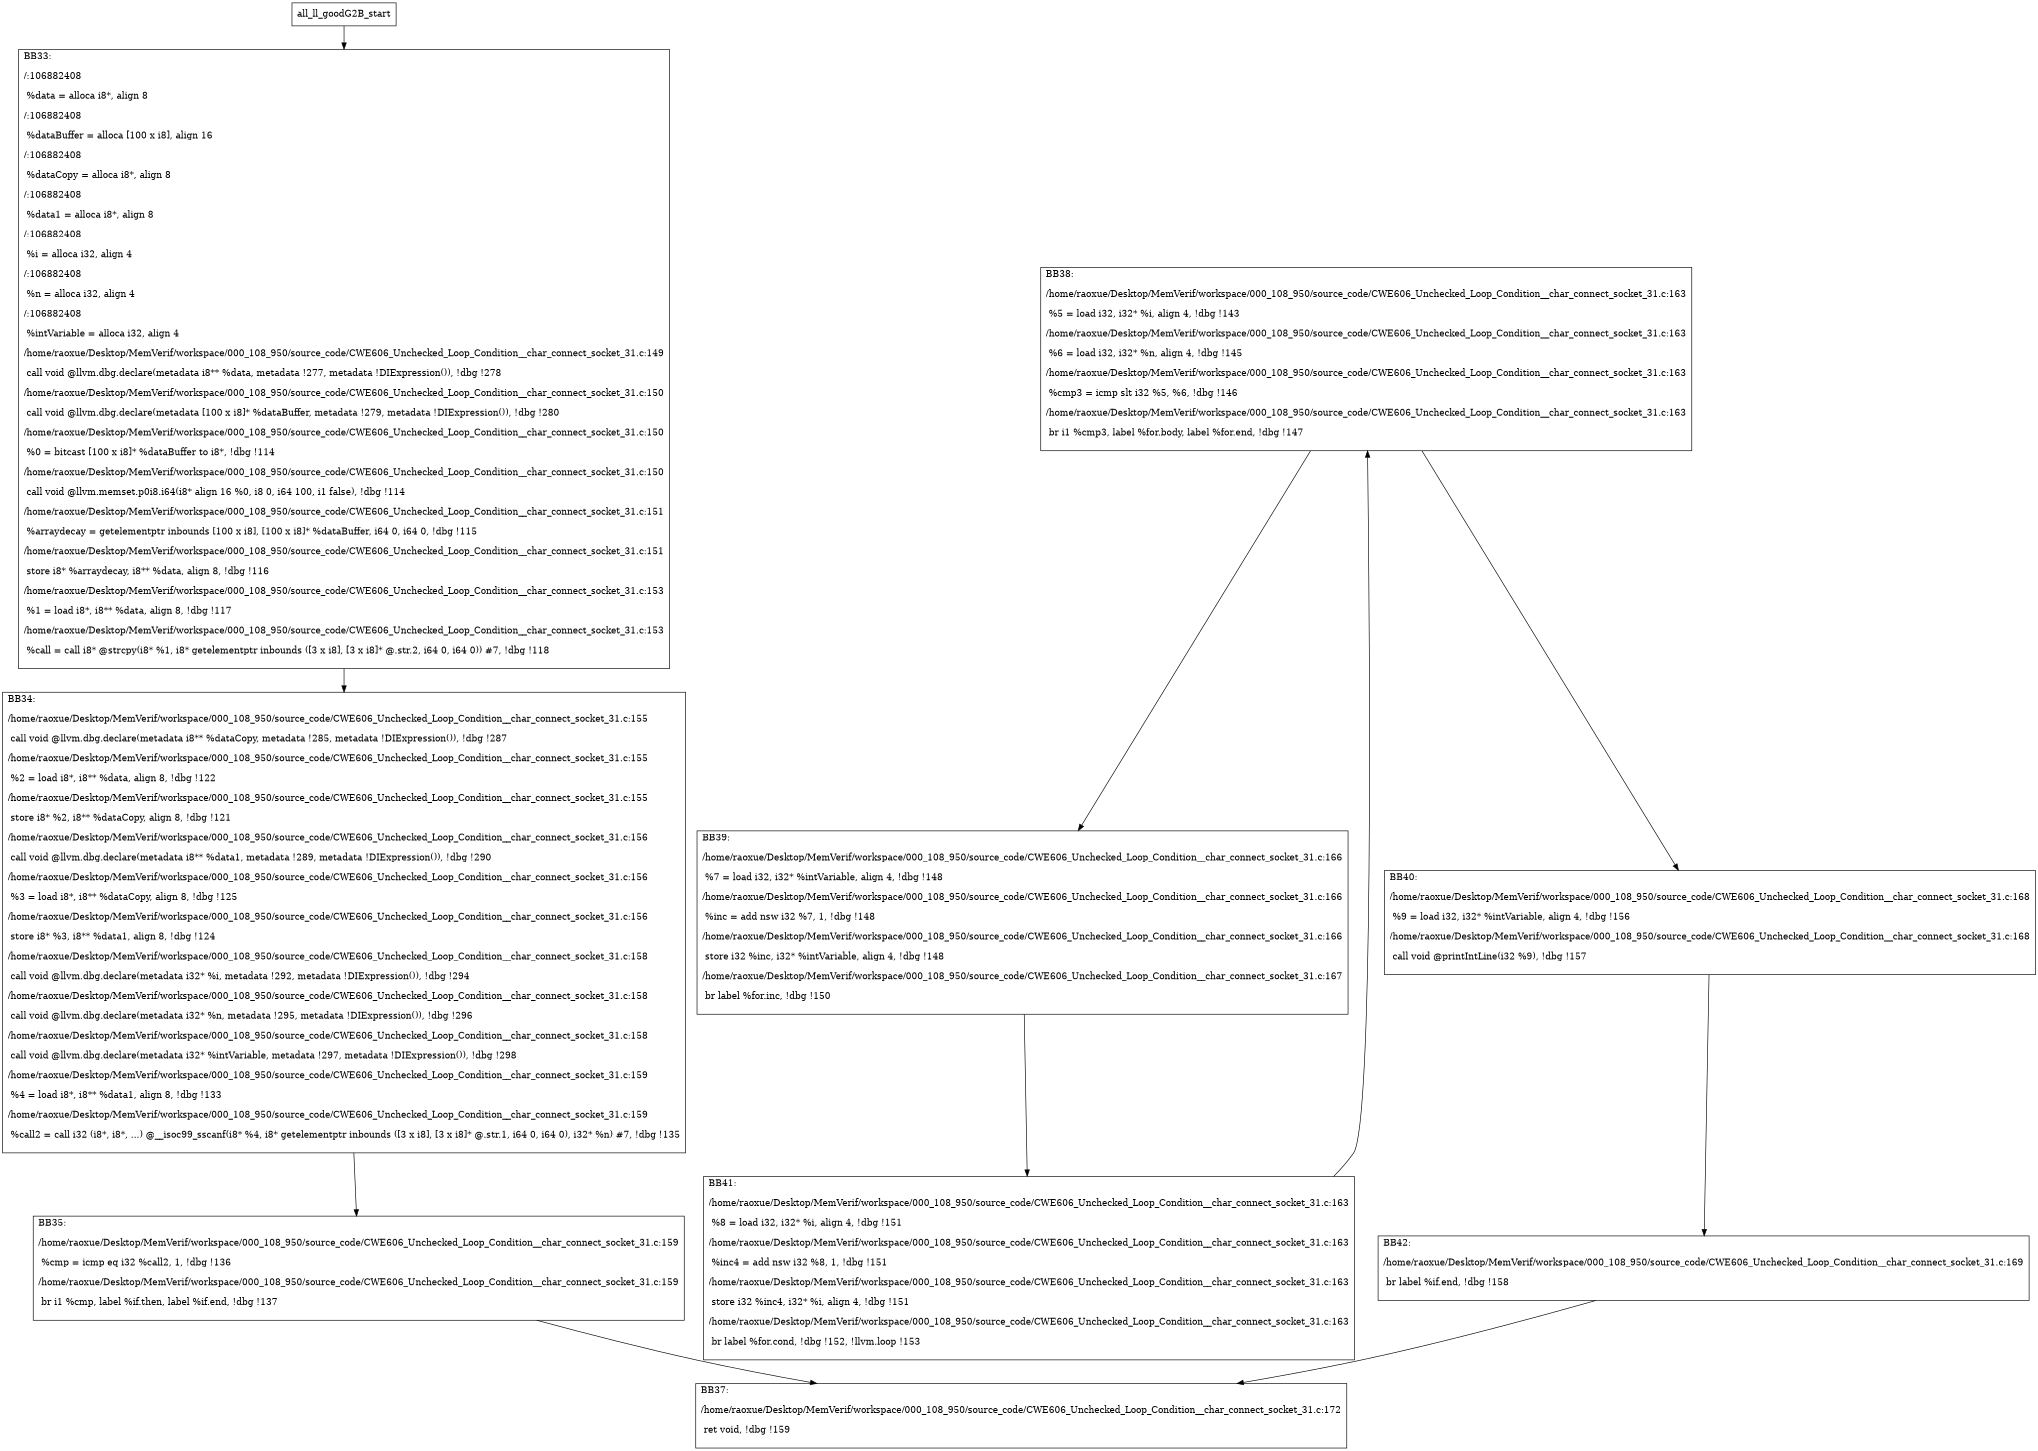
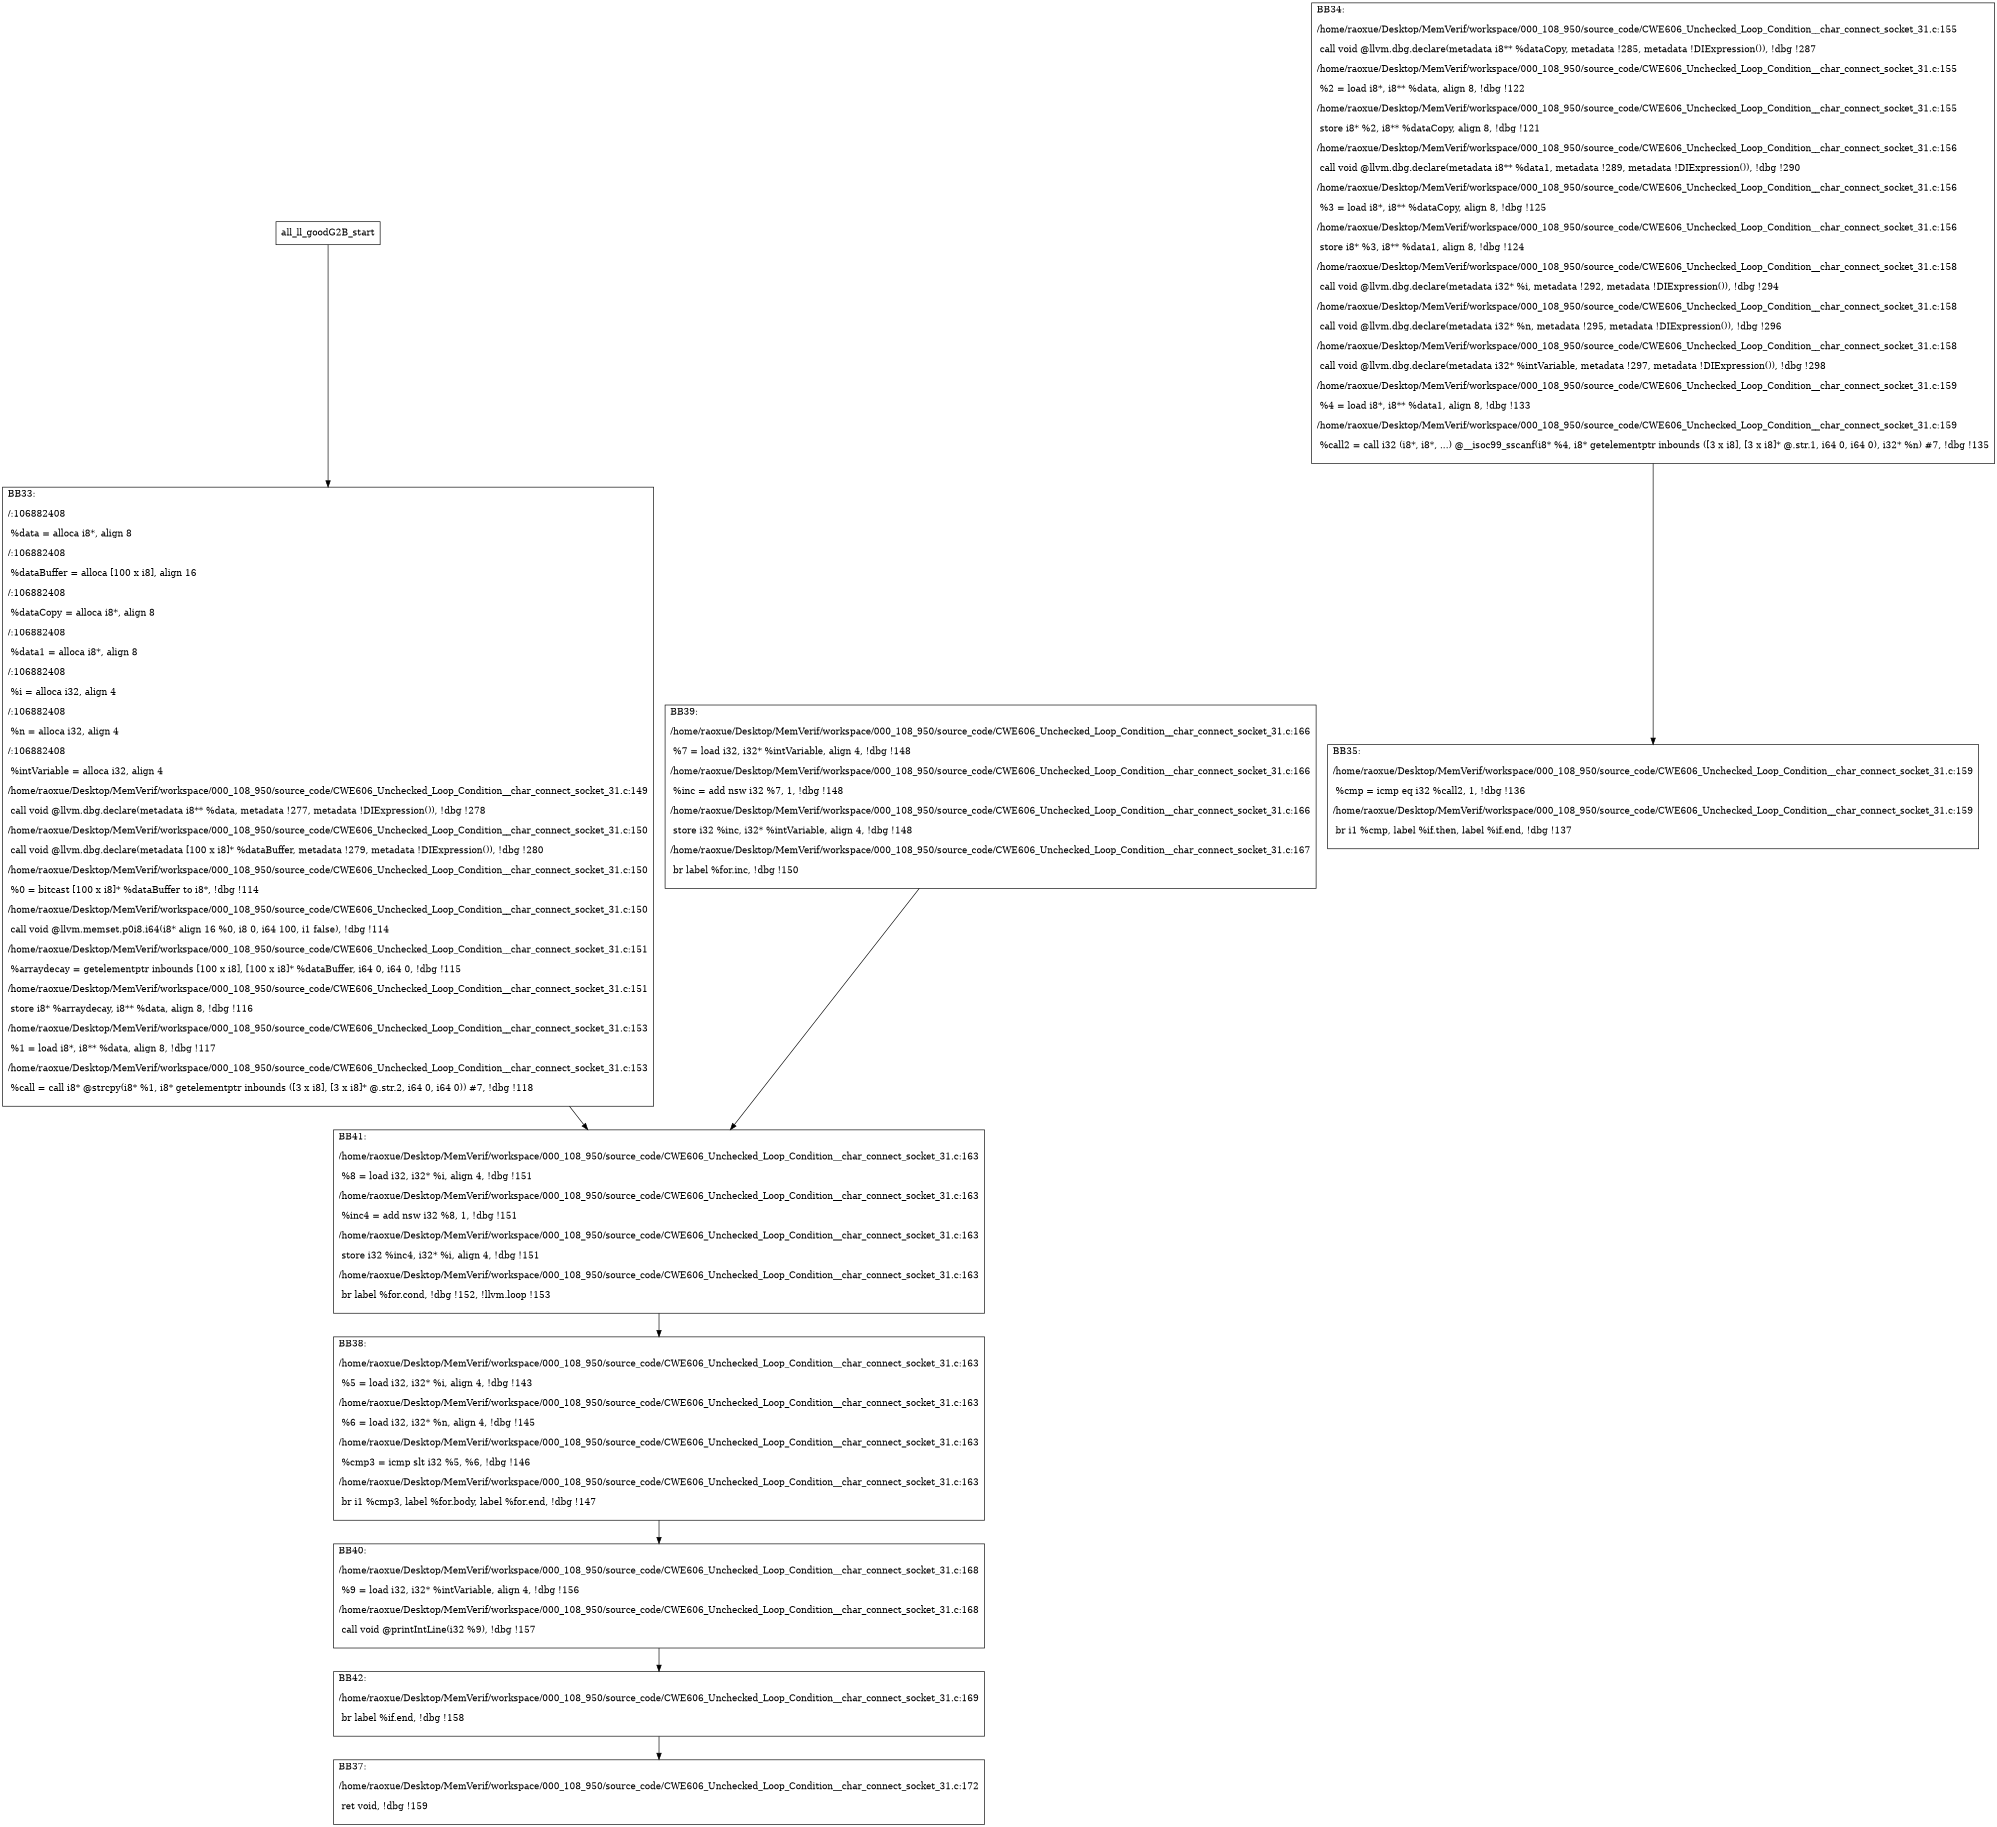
(1196, 638) -> none
(344, 677) -> (577, 1115)
(673, 1355) -> none
